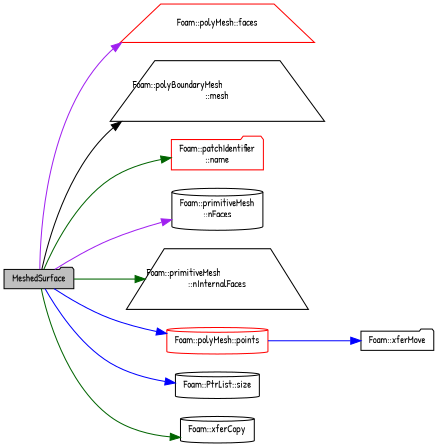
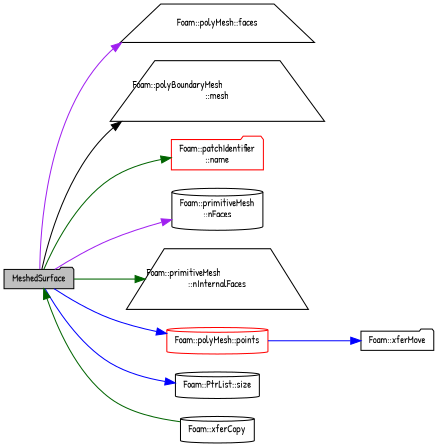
(217, 23) -> (217, 23)
(81, 386) -> (94, 383)
